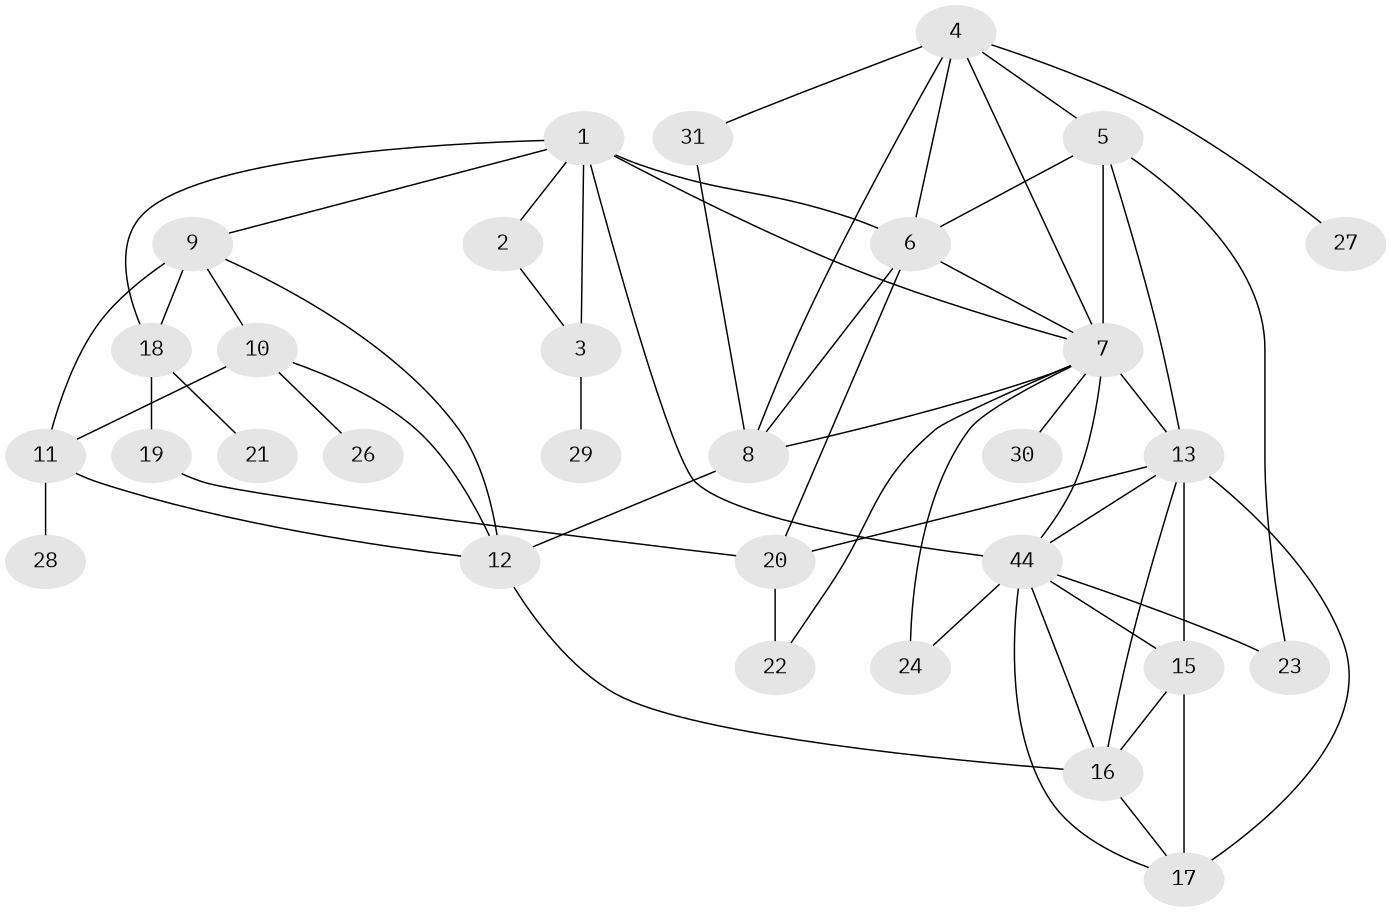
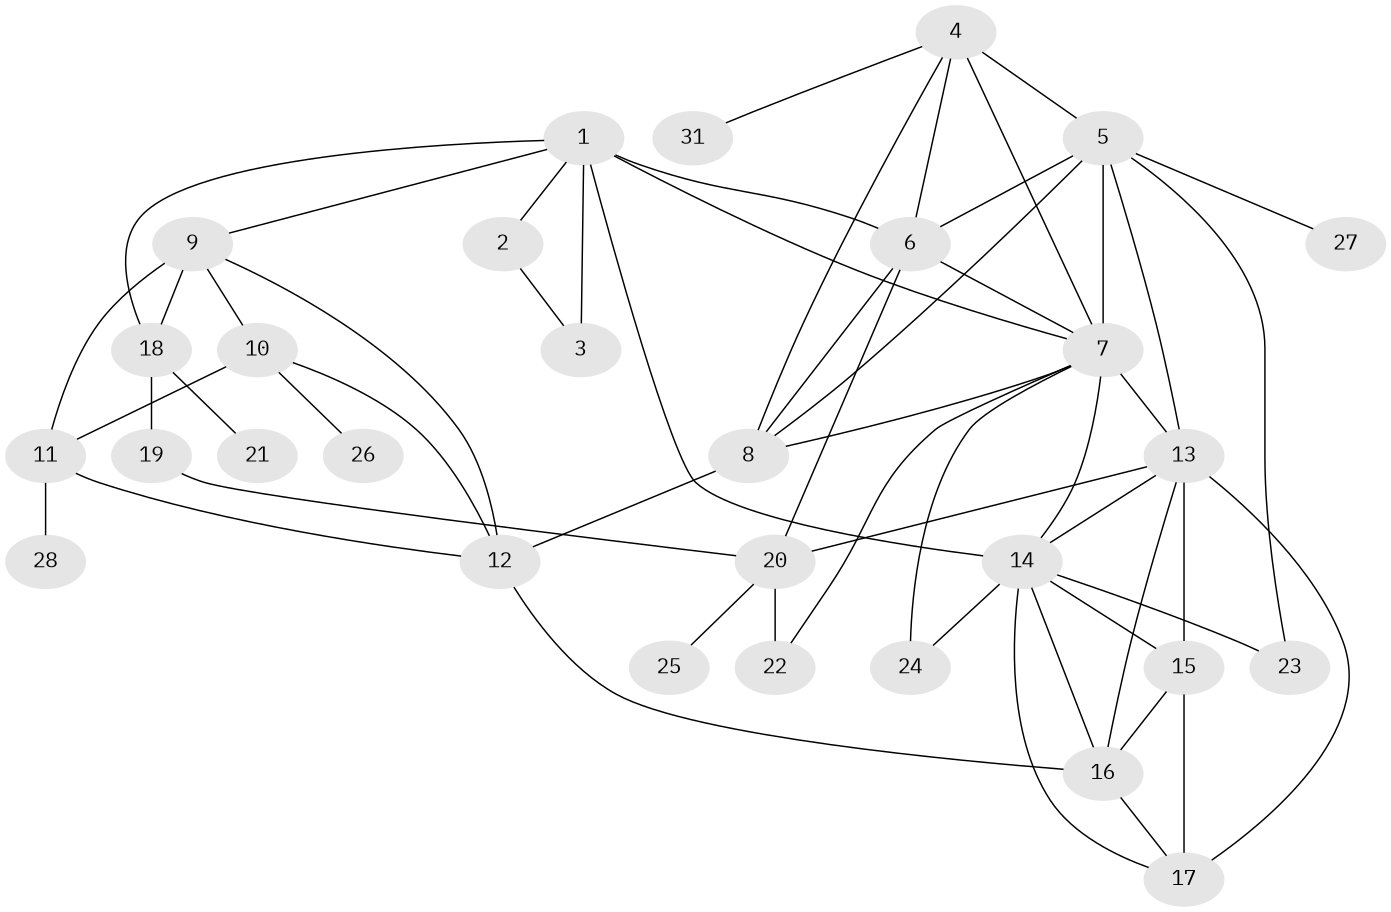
(1165, 117) -> (1225, 191)
(721, 297) -> (925, 310)
(581, 456) -> none
(1022, 456) -> none
(1022, 562) -> (1022, 562)
none -> (669, 668)
